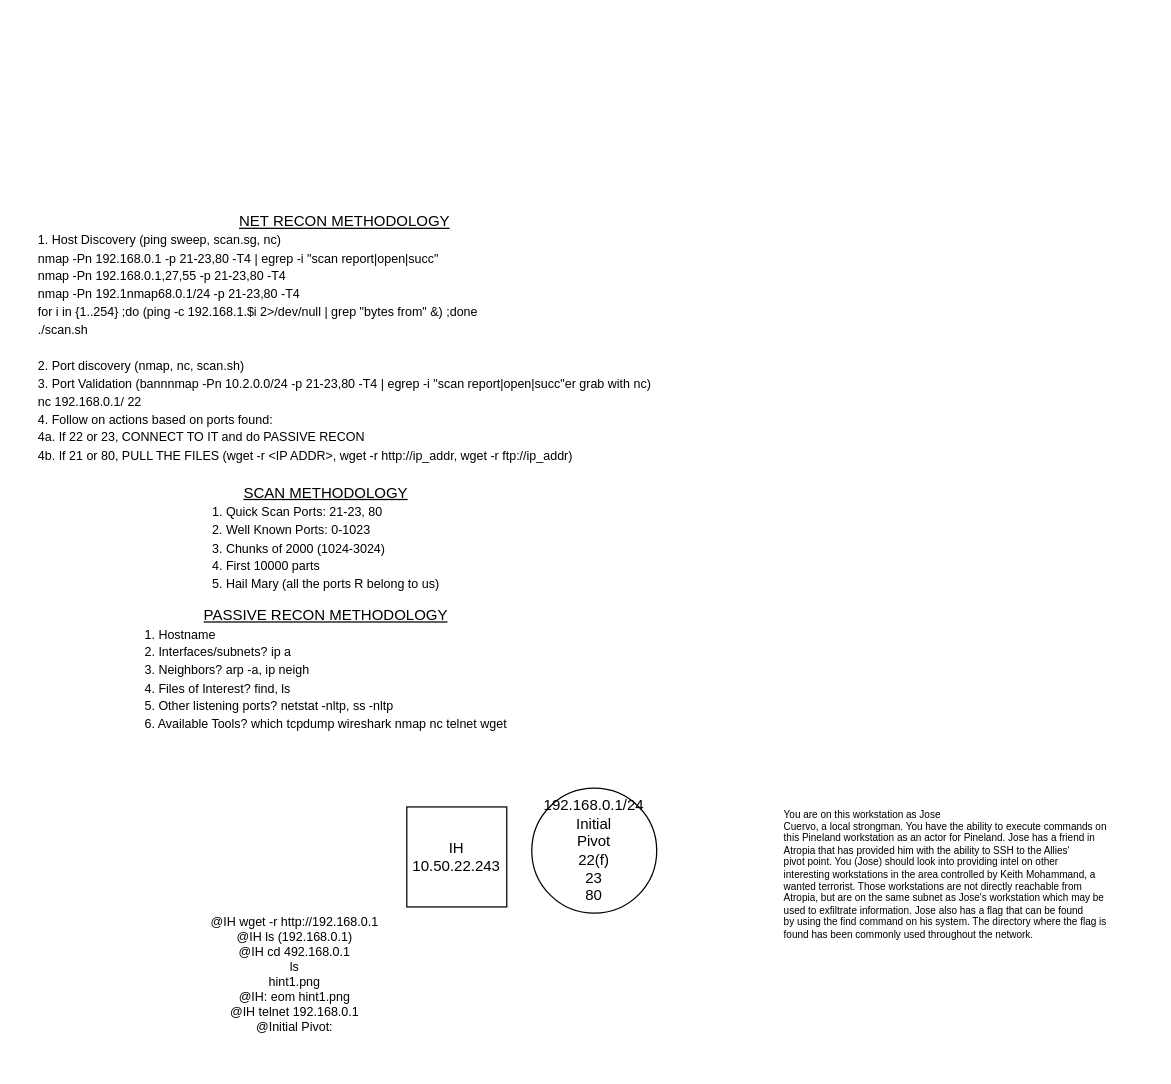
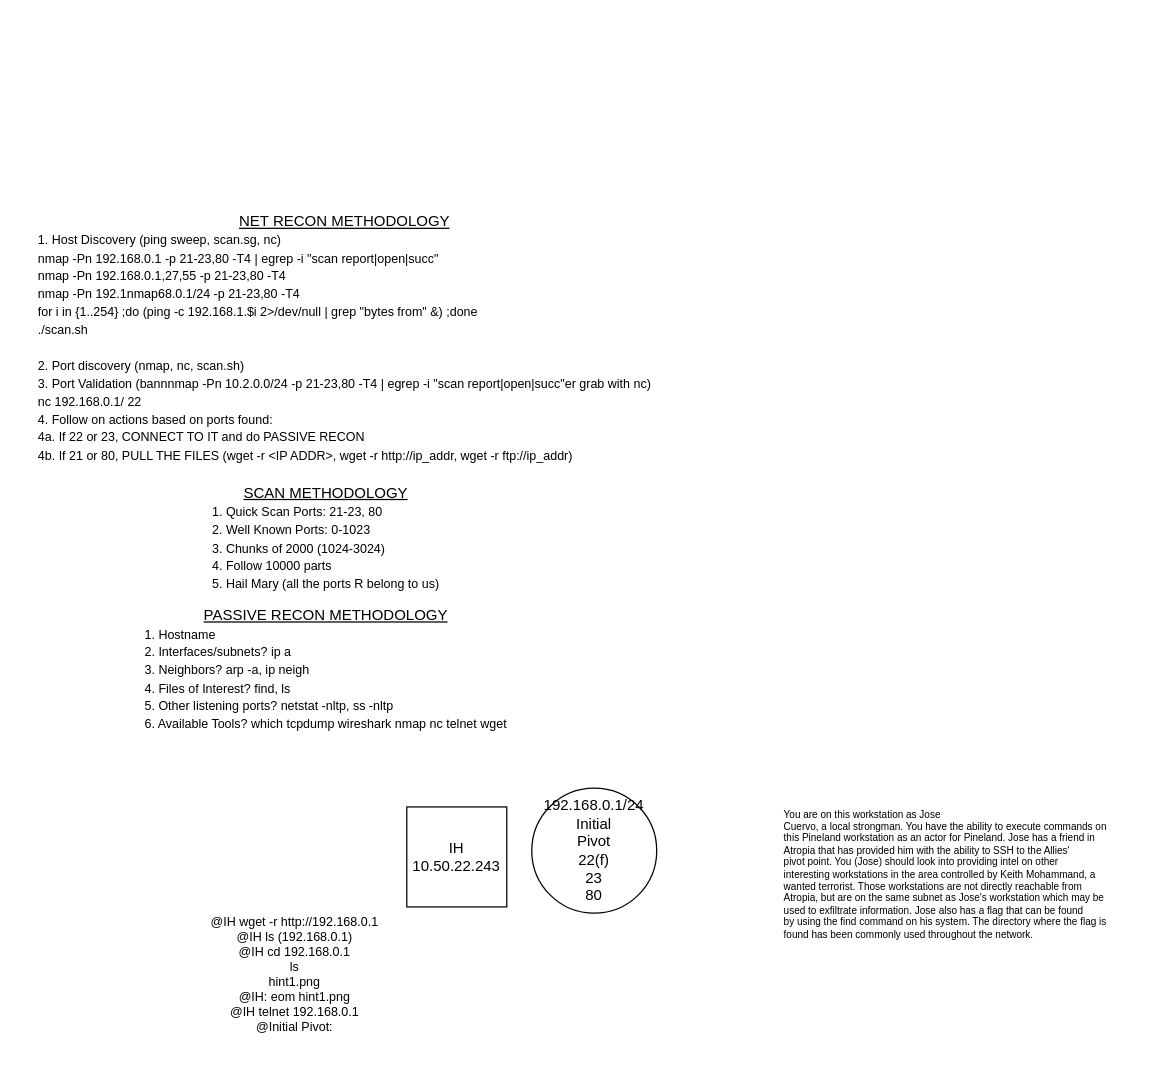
(326, 538) -> (326, 538)
(295, 982) -> (295, 982)
